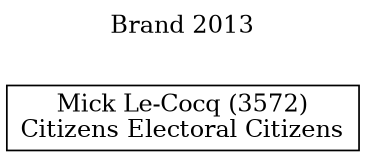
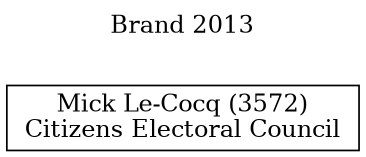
(183, 118) -> (183, 118)
